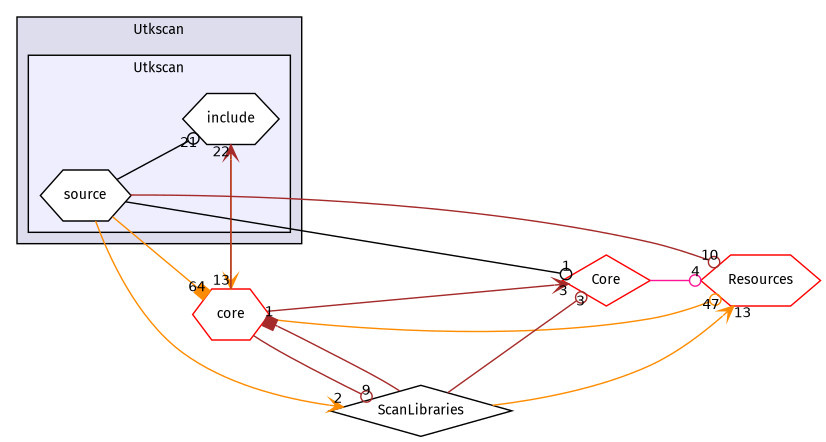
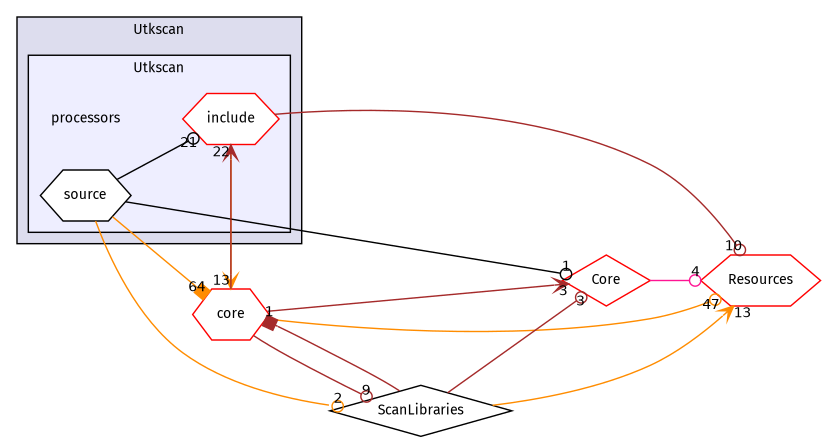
none -> (86, 119)
(231, 119) -> (231, 119)
(422, 208) -> (525, 125)
(182, 352) -> (182, 352)
